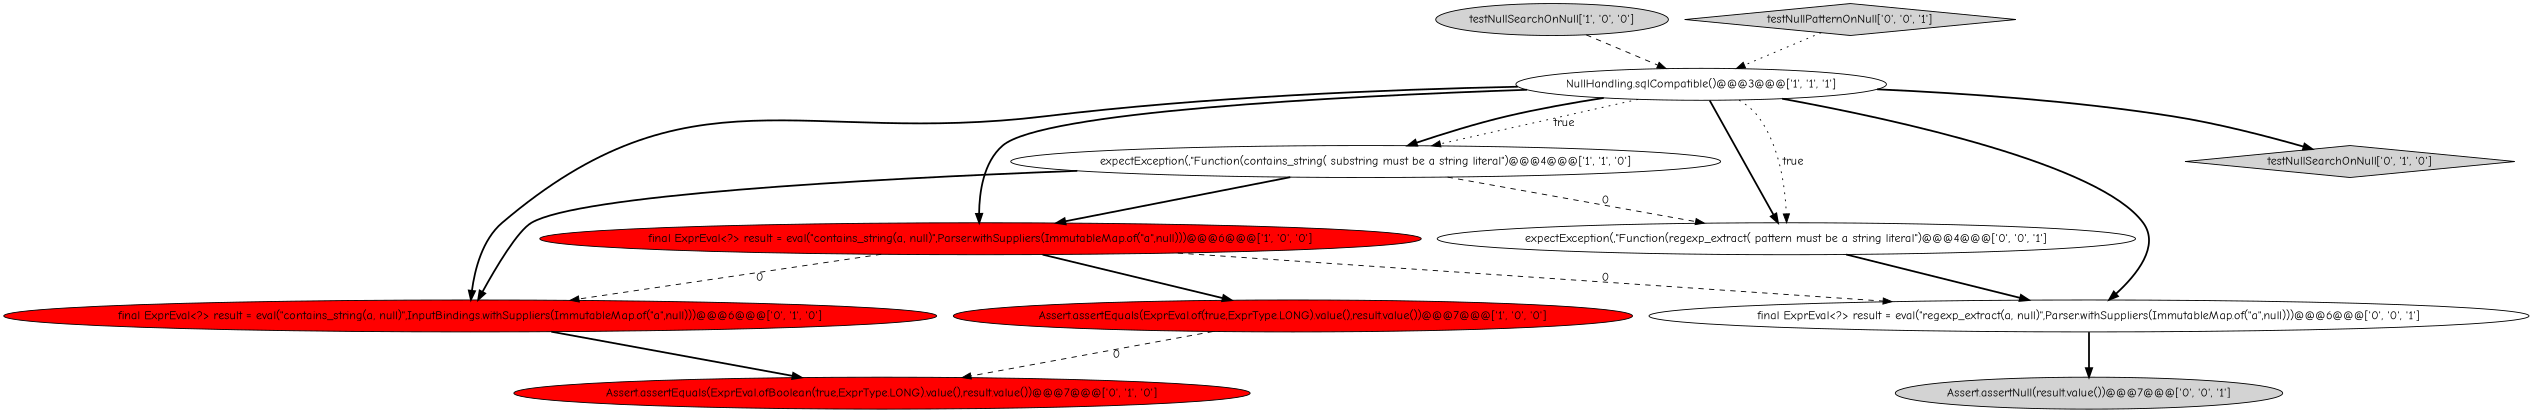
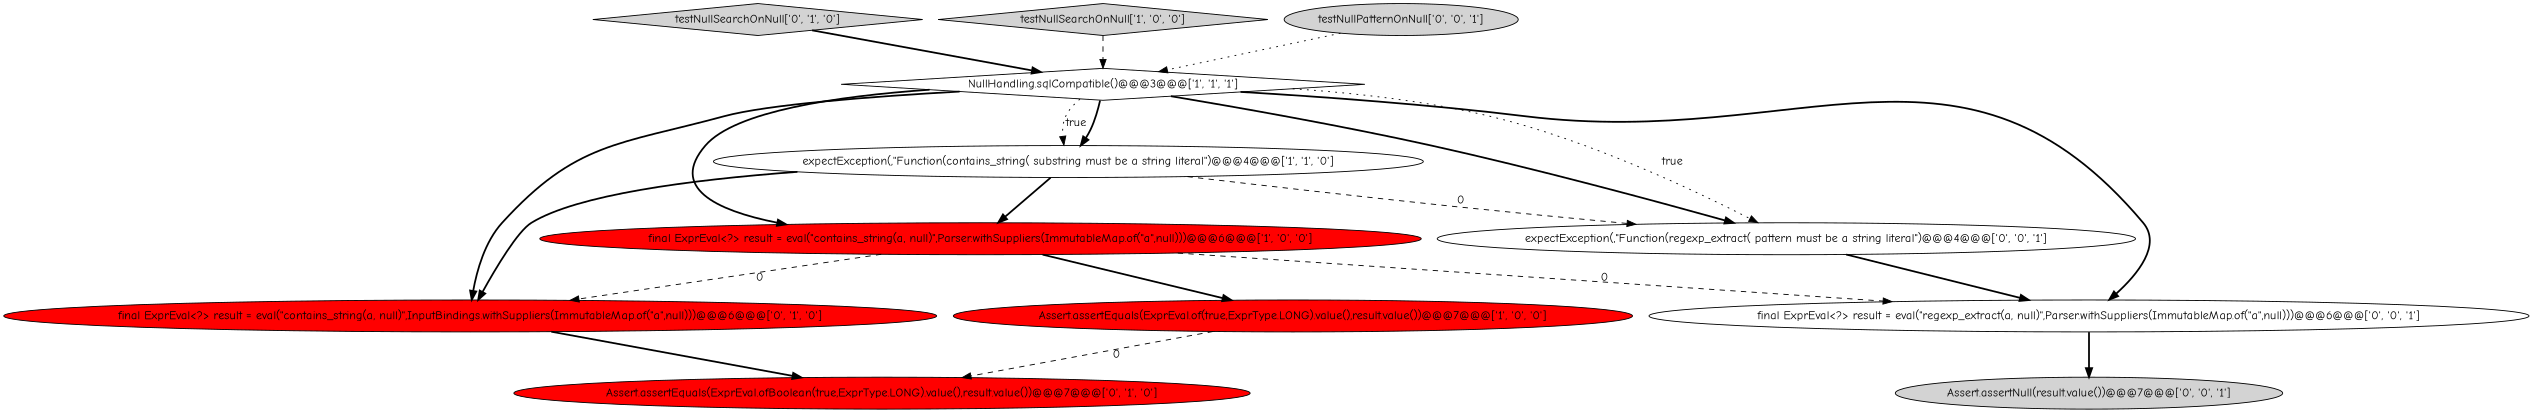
(1552, 20) -> (1103, 20)
(1850, 20) -> (1401, 20)
(1701, 84) -> (1103, 84)
(2092, 106) -> (922, 50)
